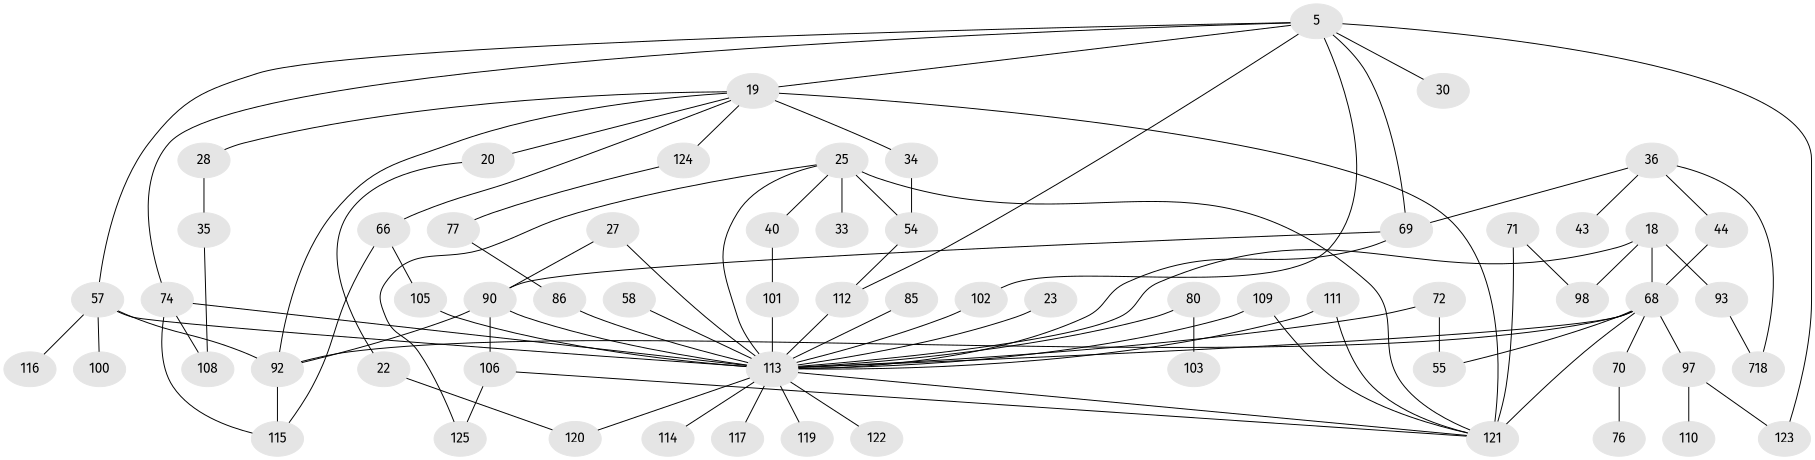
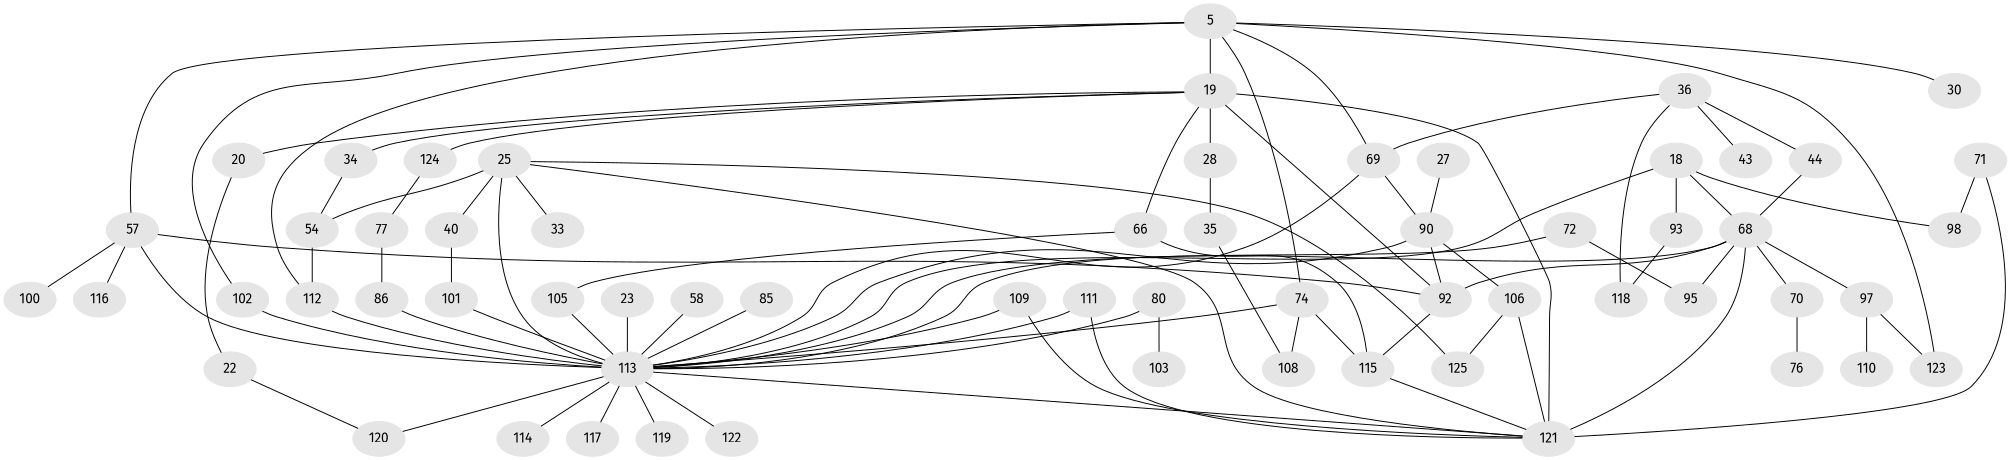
(689, 303) -> none
(1439, 369) -> (1691, 300)
(1758, 369) -> (1621, 300)
none -> (1458, 404)
